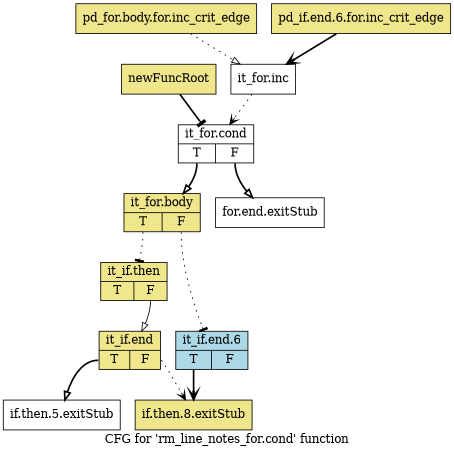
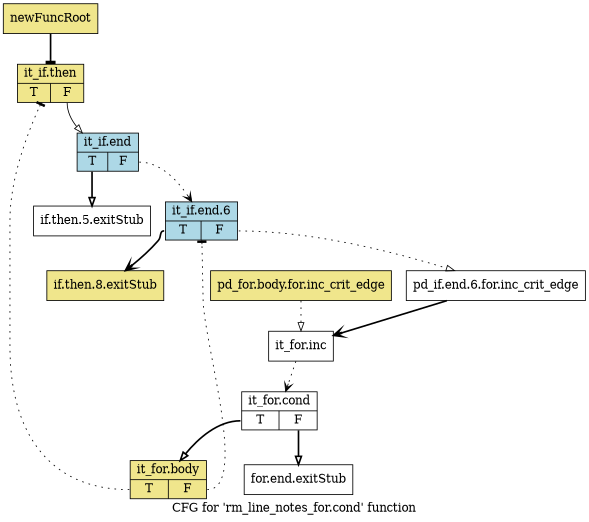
(361, 19) -> (496, 286)
(190, 108) -> (51, 47)
none -> (344, 242)
(130, 350) -> (108, 152)
(172, 376) -> (167, 173)
